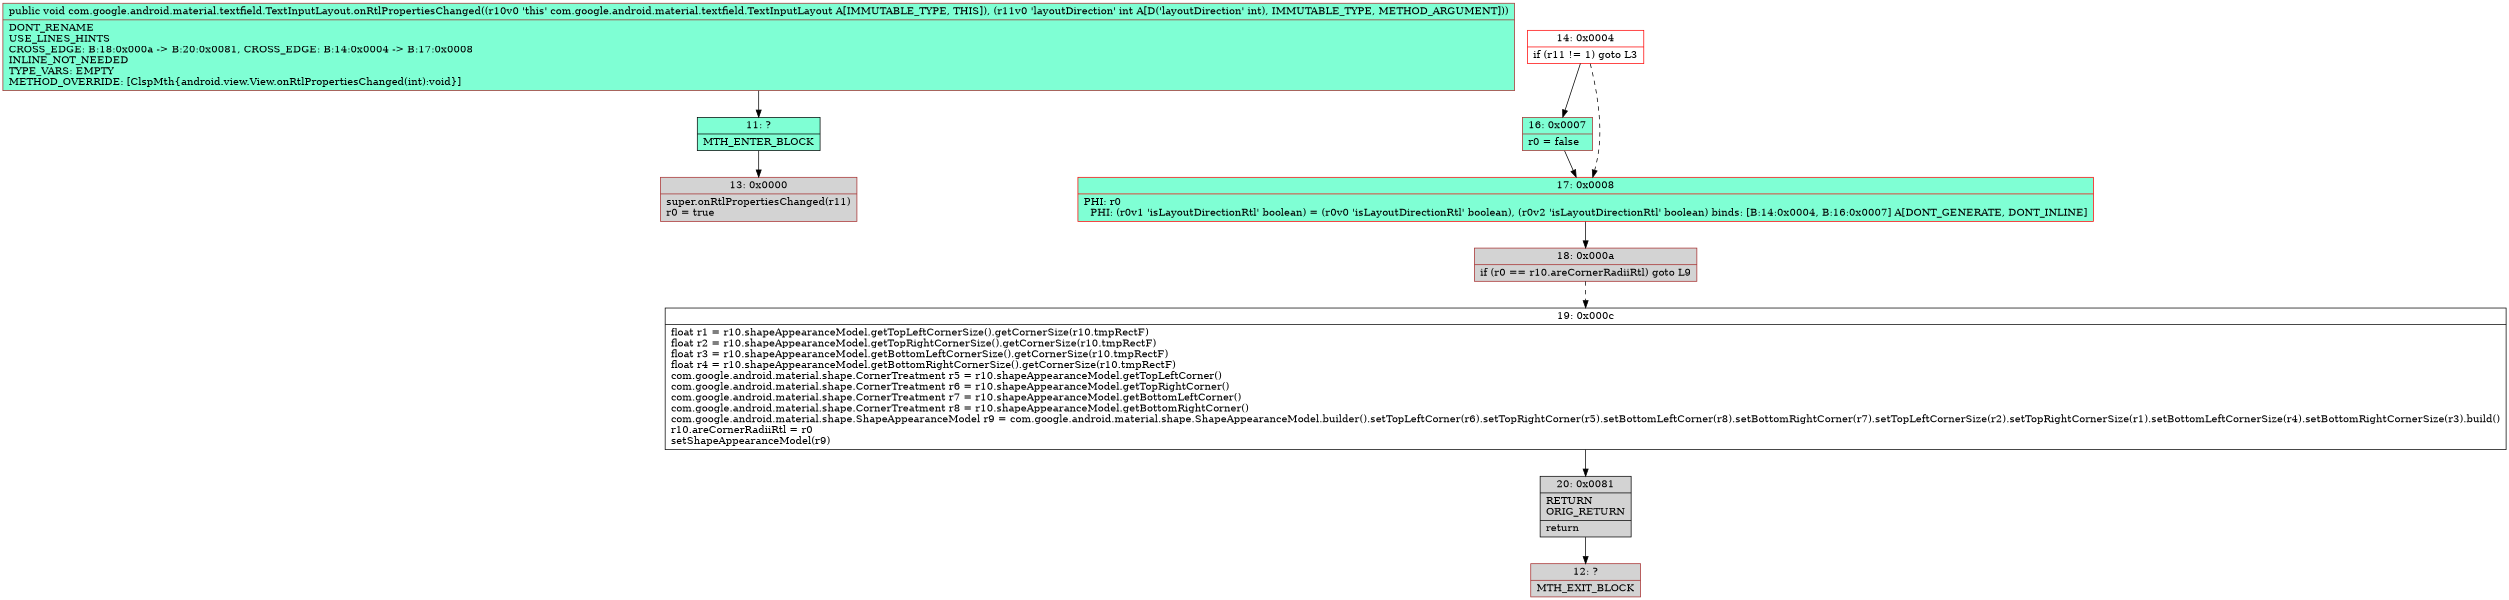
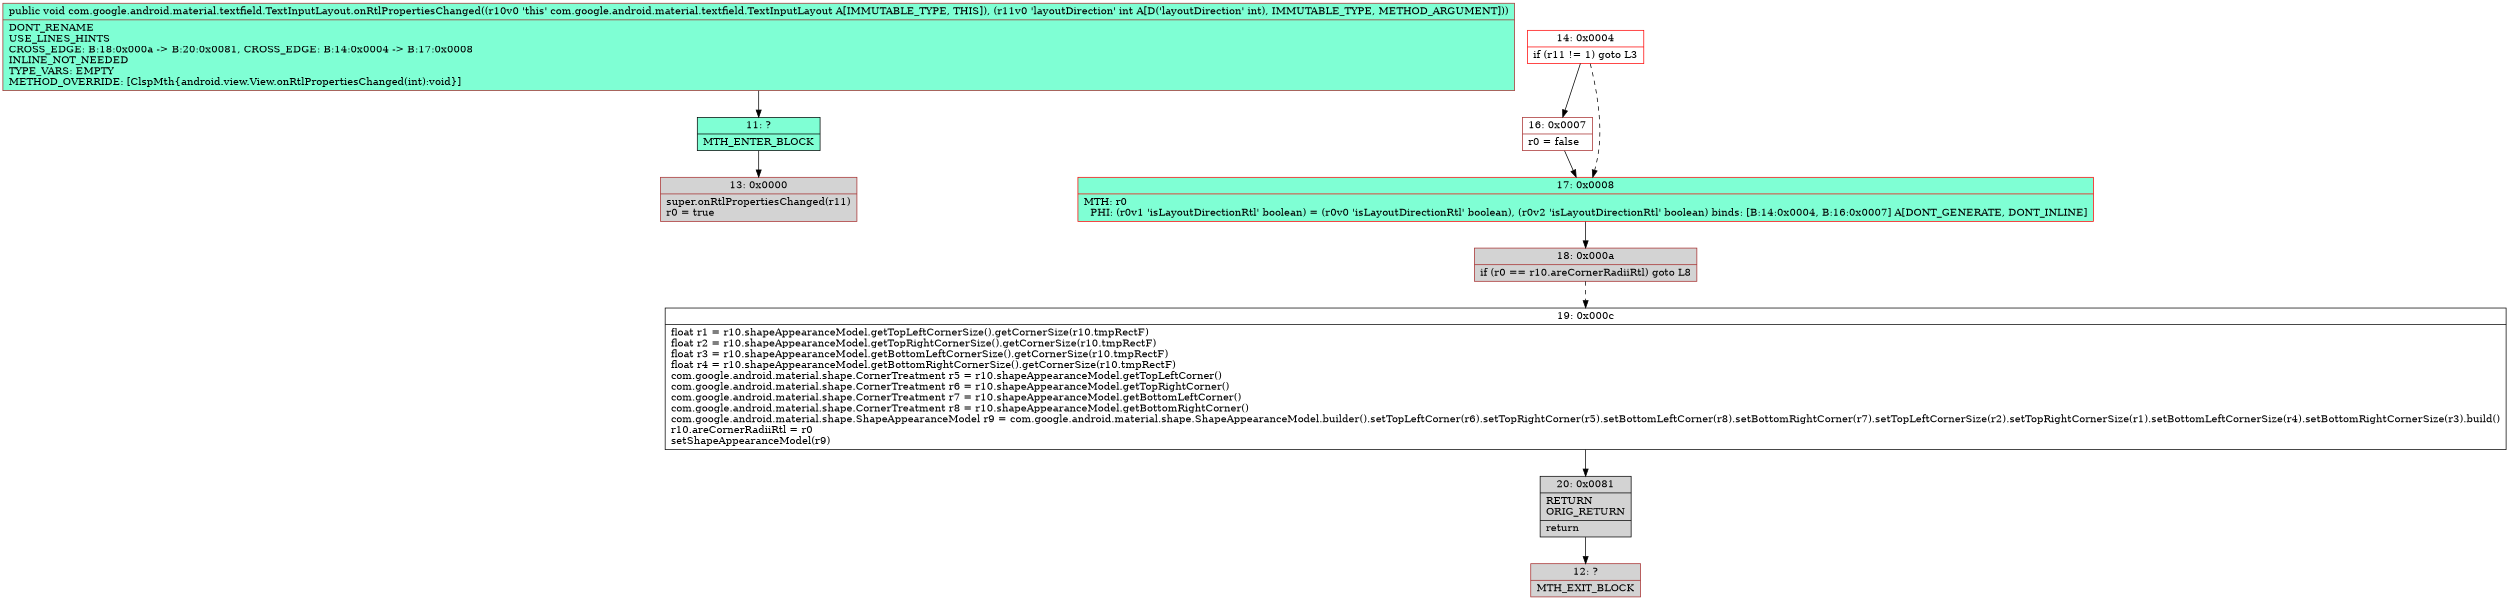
(1557, 134) -> (1557, 134)
(1104, 202) -> (1107, 202)
(1586, 273) -> (1586, 273)
